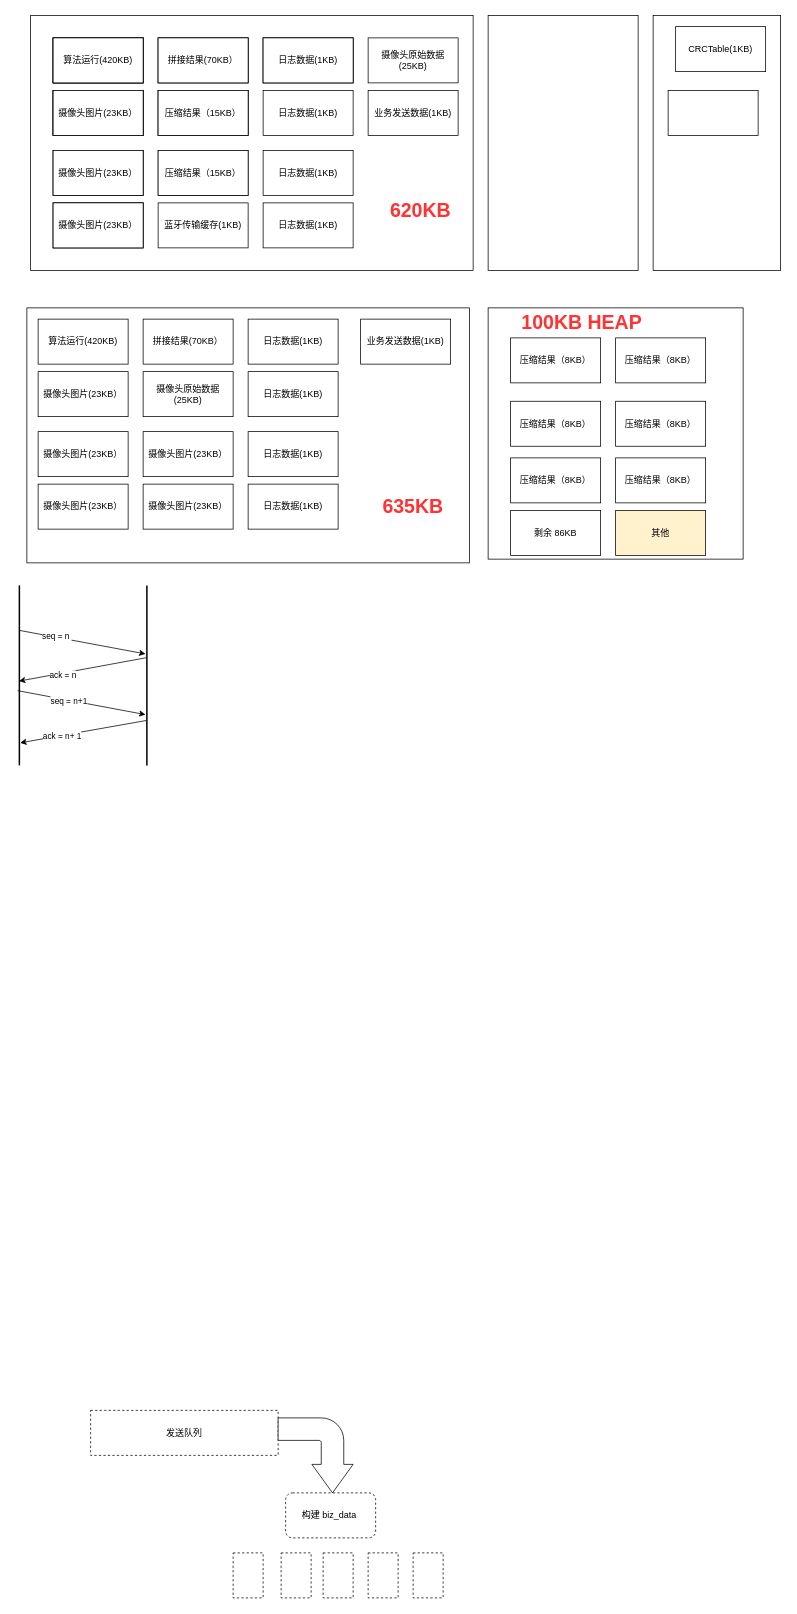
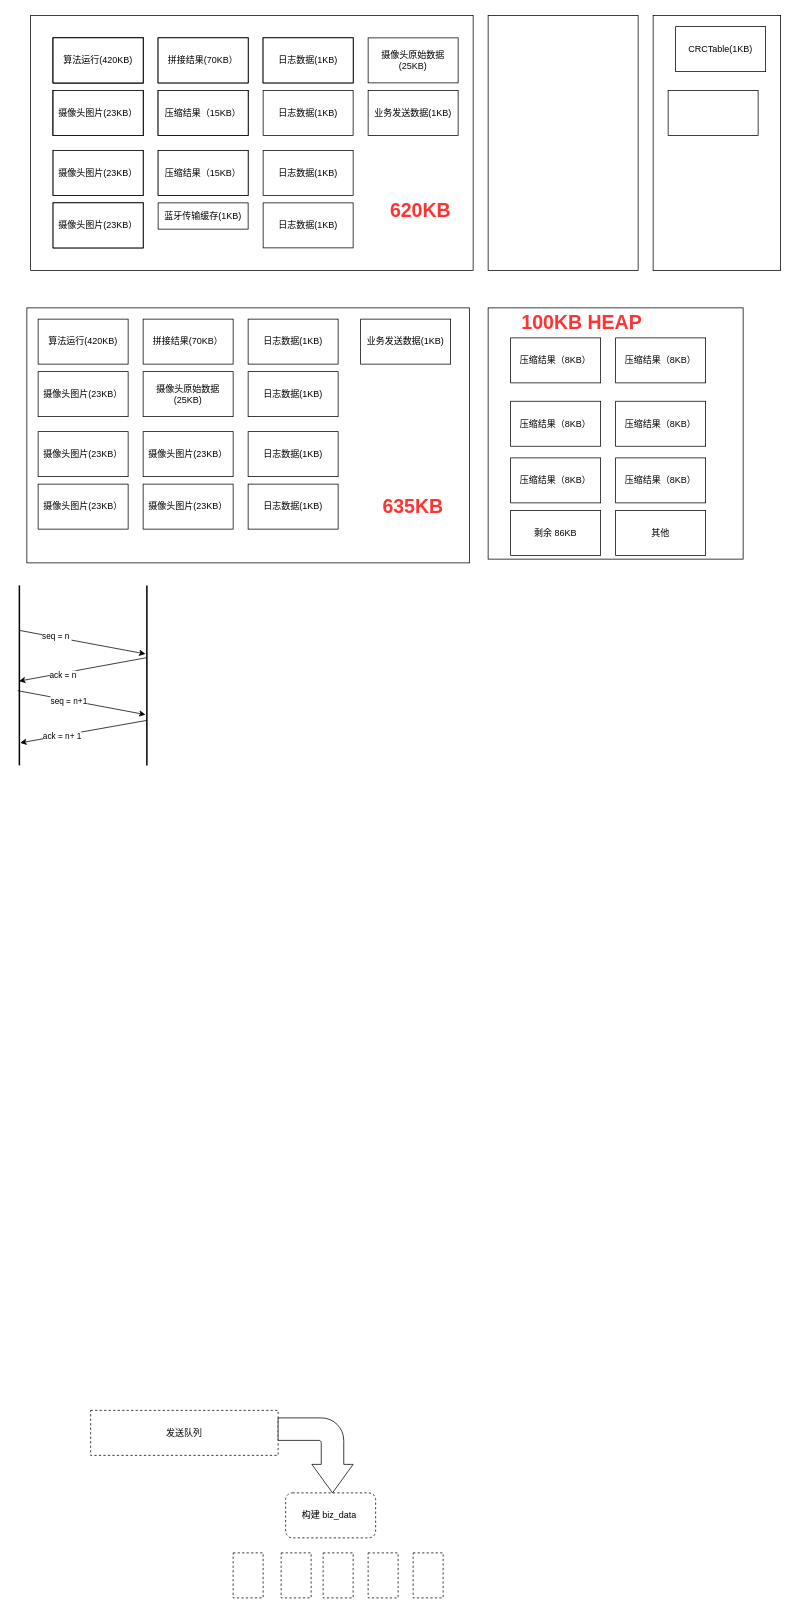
(203, 225) -> (203, 216)
(660, 533) -> (660, 533)
